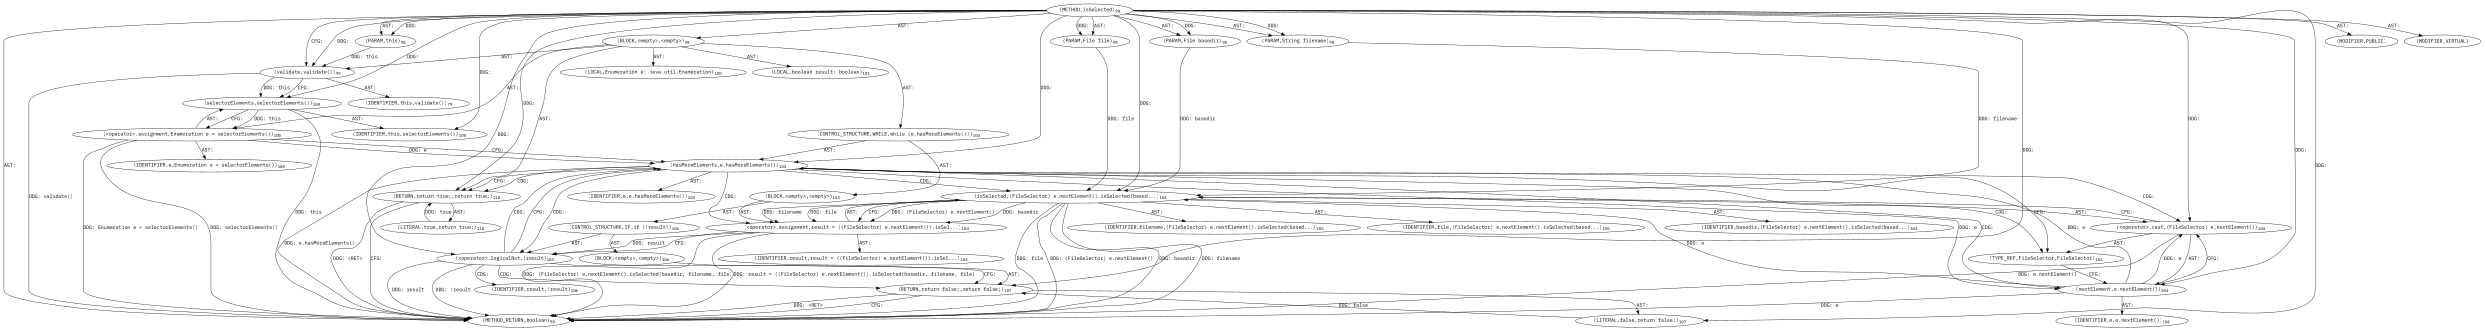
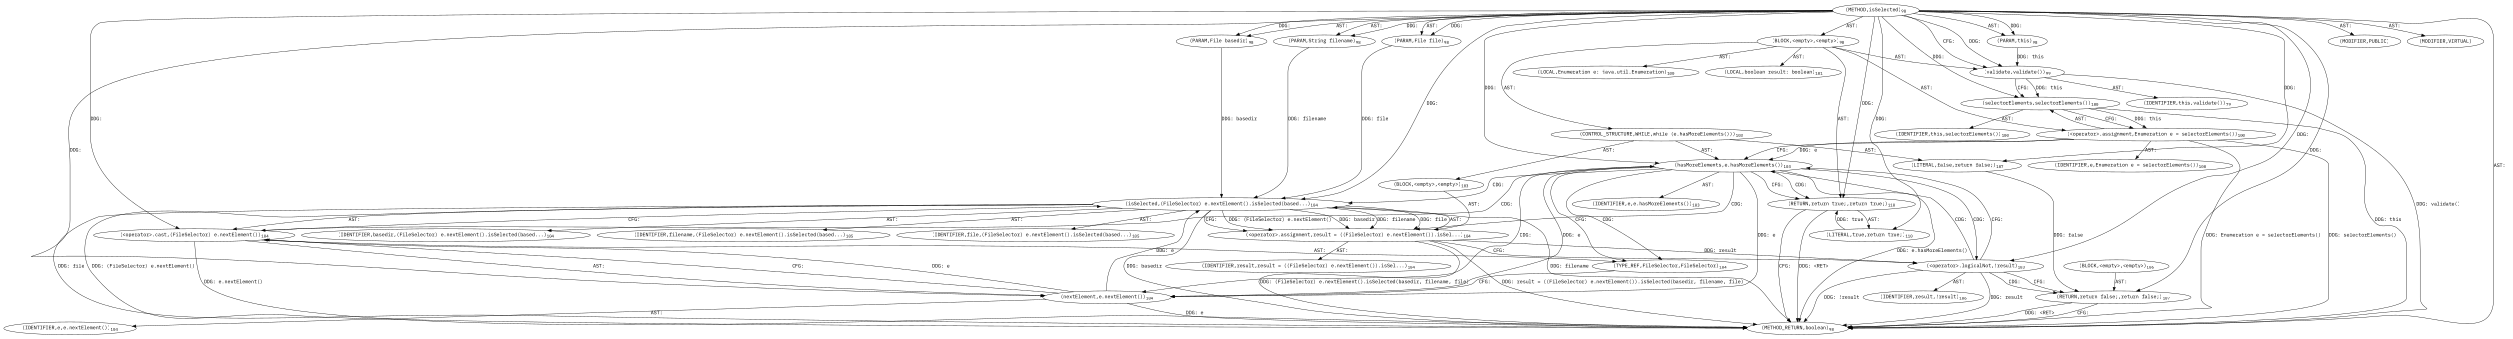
(709, 14) -> (1870, 137)
(624, 228) -> none
(484, 274) -> (1960, 282)
(1337, 293) -> (1824, 148)
